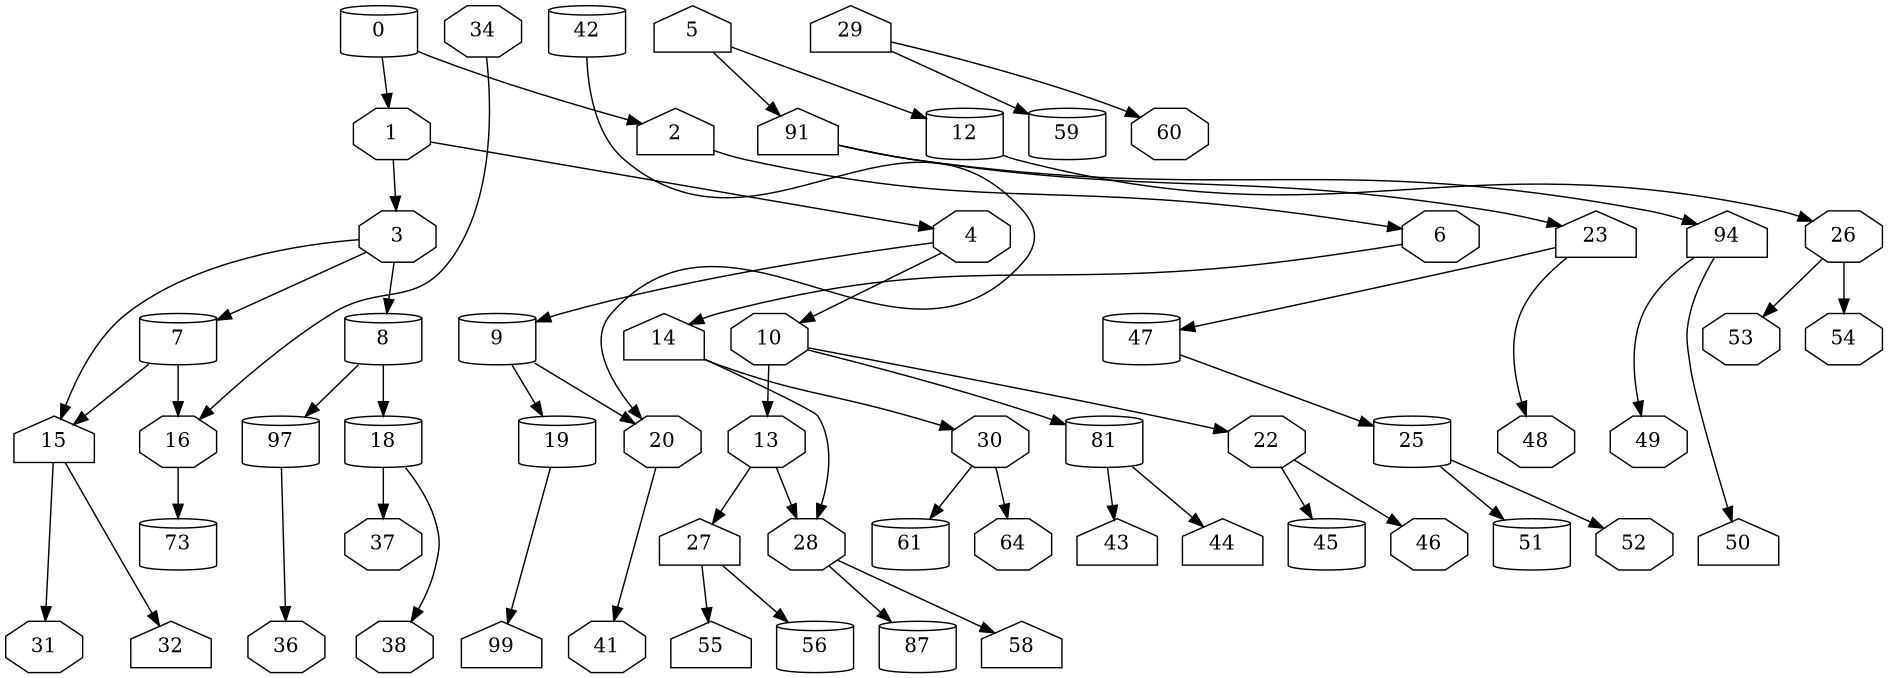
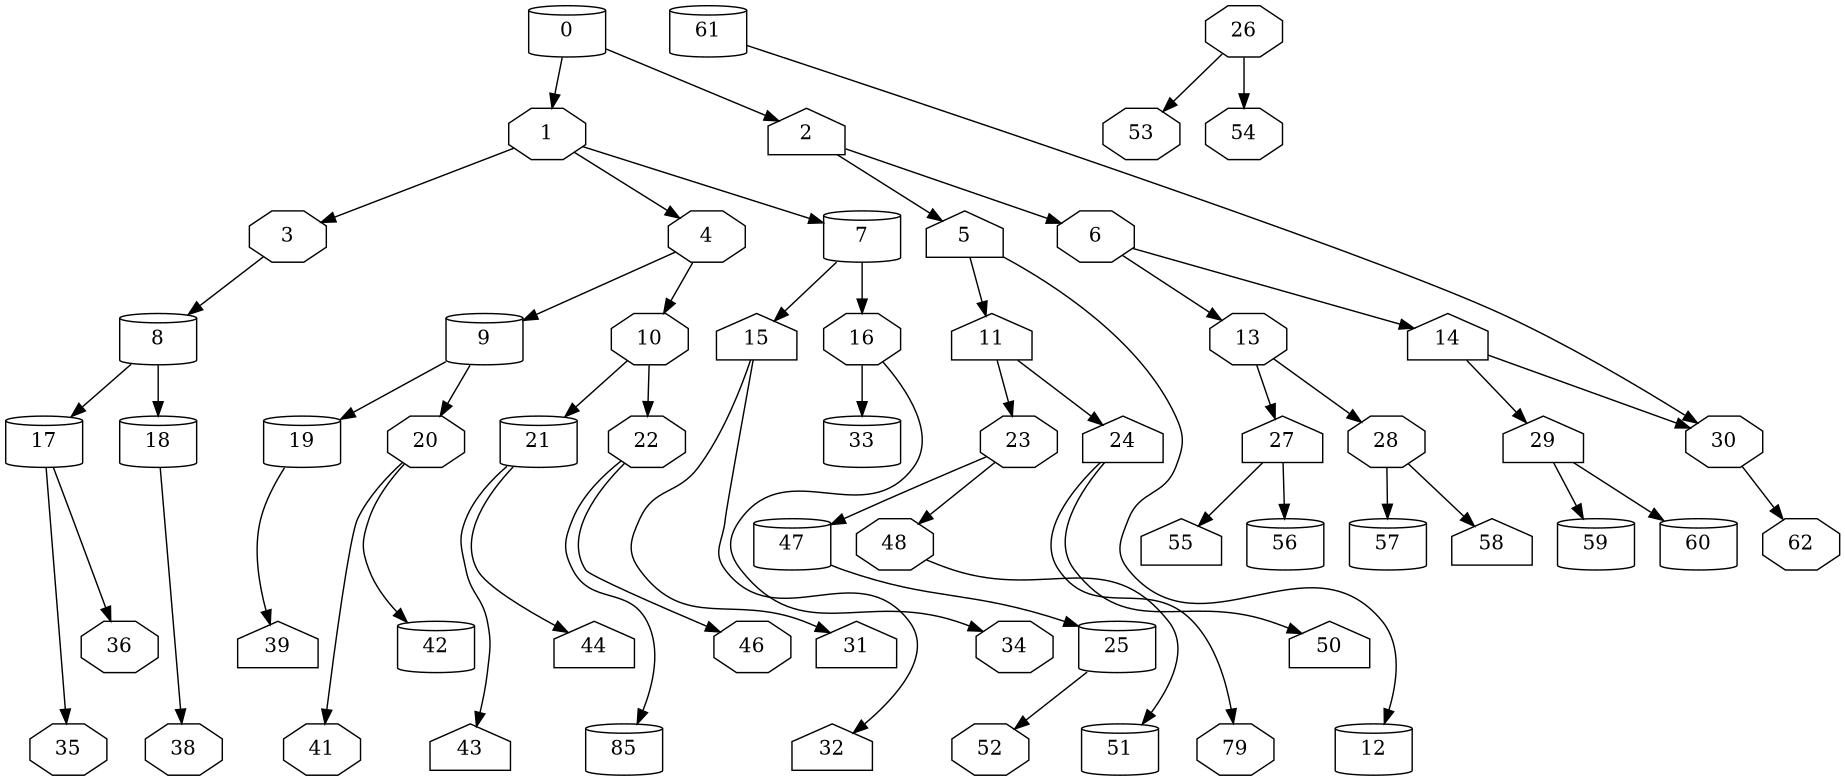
(798, 134) -> (992, 339)
(1170, 134) -> (1699, 544)
none -> (884, 184)
(1541, 185) -> none
(1596, 237) -> (1019, 442)
(1727, 237) -> (1123, 442)
(1034, 242) -> (364, 537)
(185, 280) -> none
(298, 283) -> (696, 183)
(421, 286) -> (744, 516)
(768, 383) -> (1166, 284)
(803, 407) -> (1491, 386)
(281, 442) -> (44, 442)
(1104, 442) -> (539, 442)
(1649, 442) -> (1235, 750)
(956, 487) -> (1225, 208)
(1466, 488) -> (1103, 580)
(178, 544) -> (862, 442)
(383, 544) -> none
(1013, 544) -> (1801, 544)
(1327, 544) -> (624, 750)
(44, 647) -> (856, 647)
(502, 647) -> (278, 647)
(918, 647) -> (1388, 544)
none -> (68, 750)
